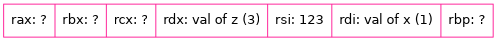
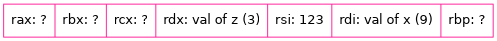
(386, 20) -> (386, 20)
